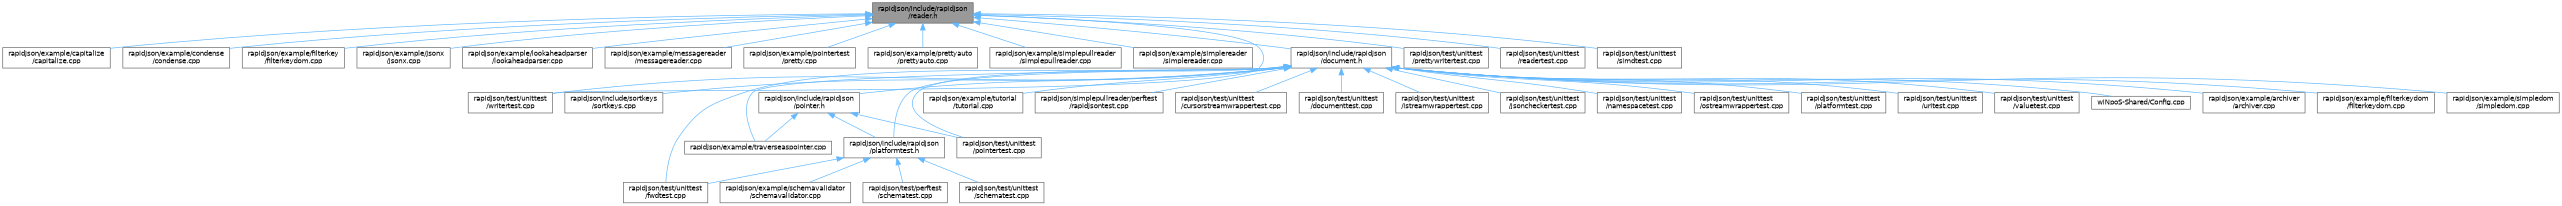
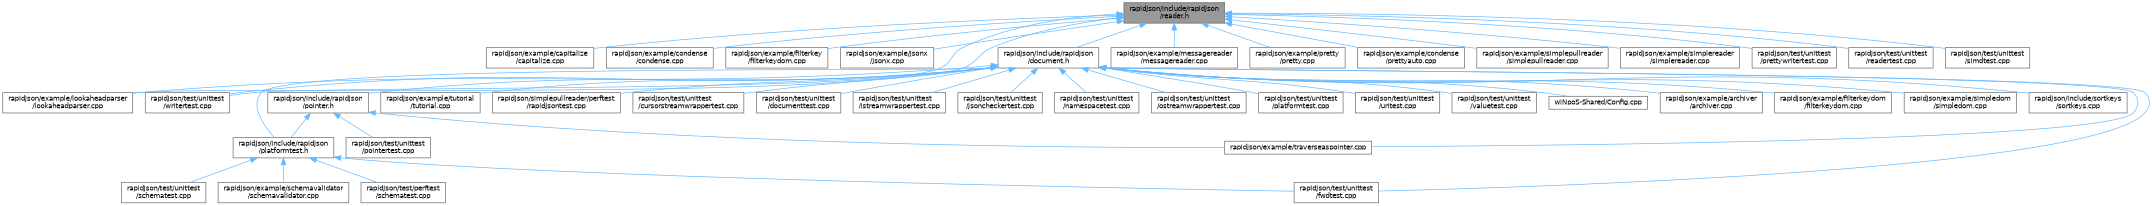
(800, 58) -> (1297, 58)
(923, 58) -> (1411, 58)
(1061, 72) -> (562, 79)
